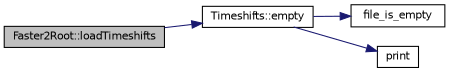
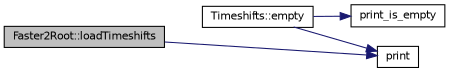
(398, 16) -> (398, 16)
(178, 26) -> (266, 48)
